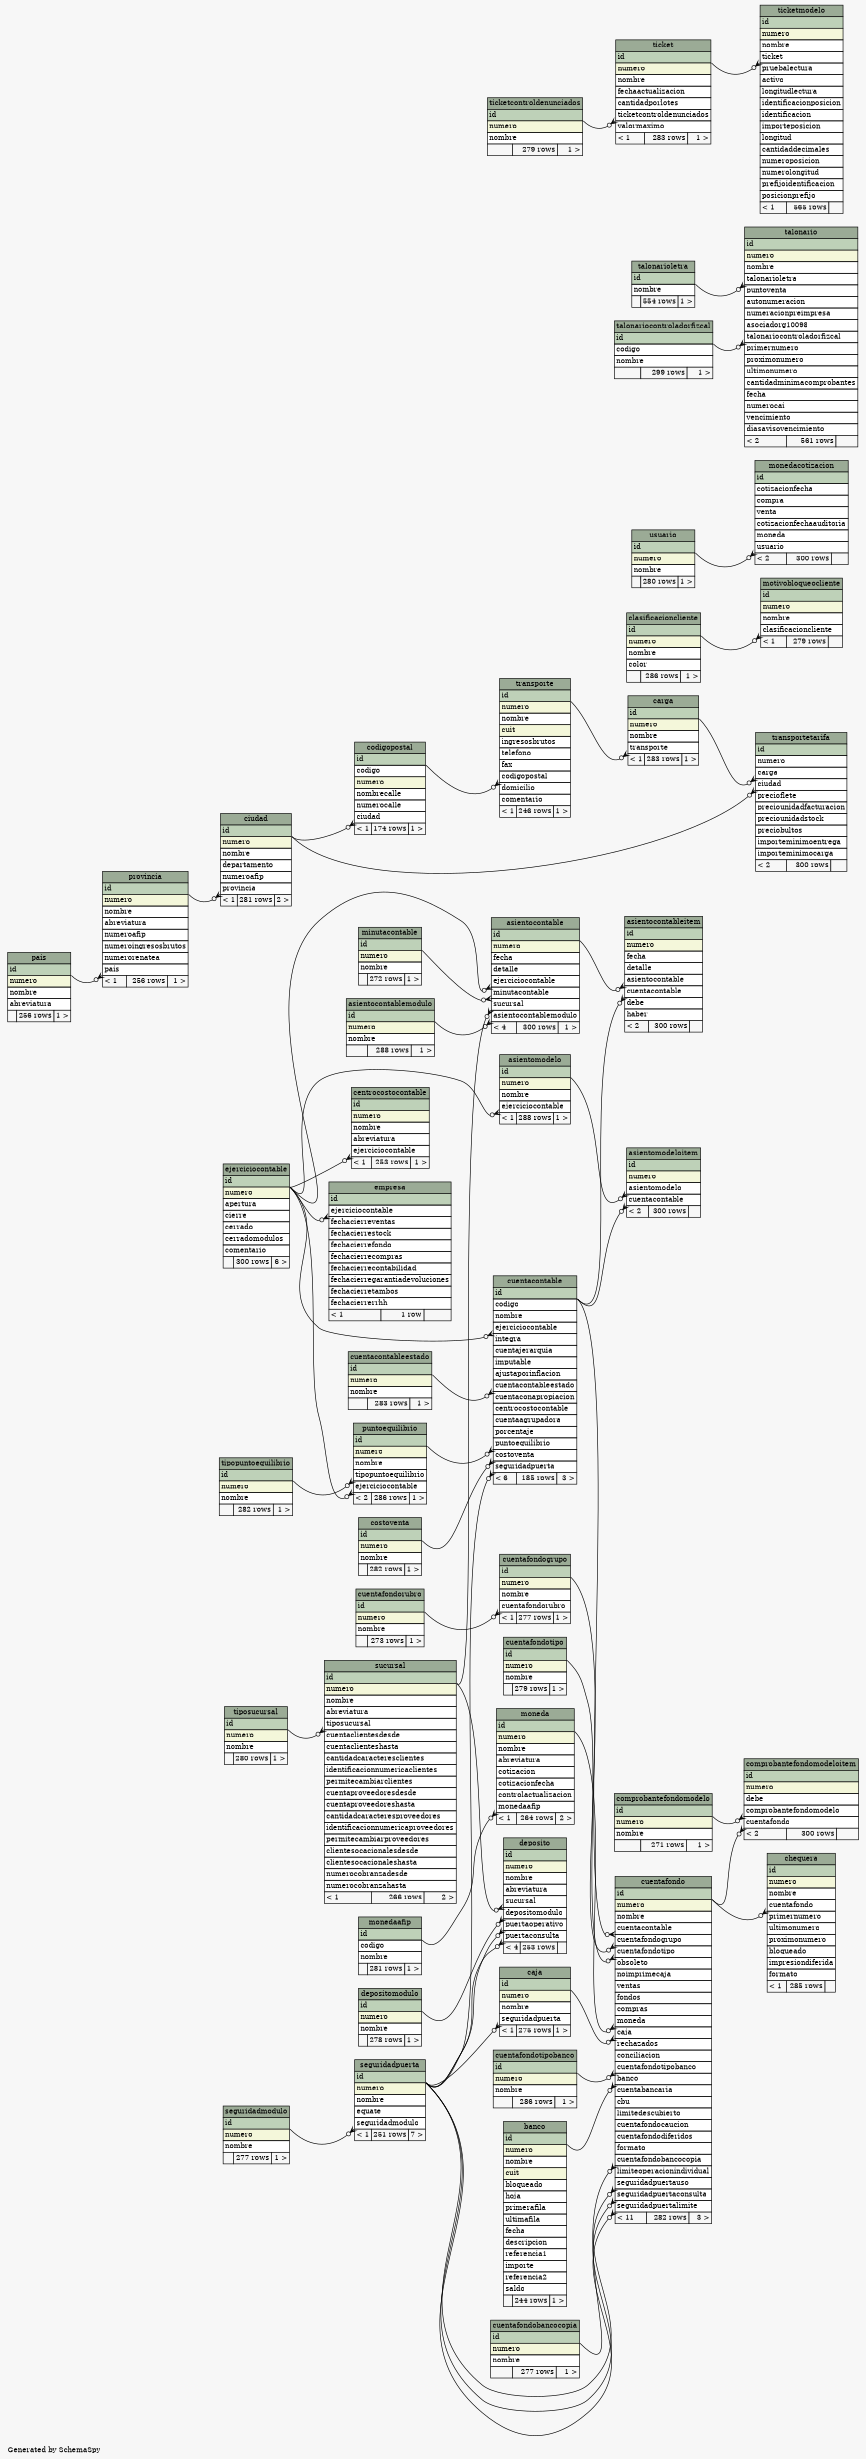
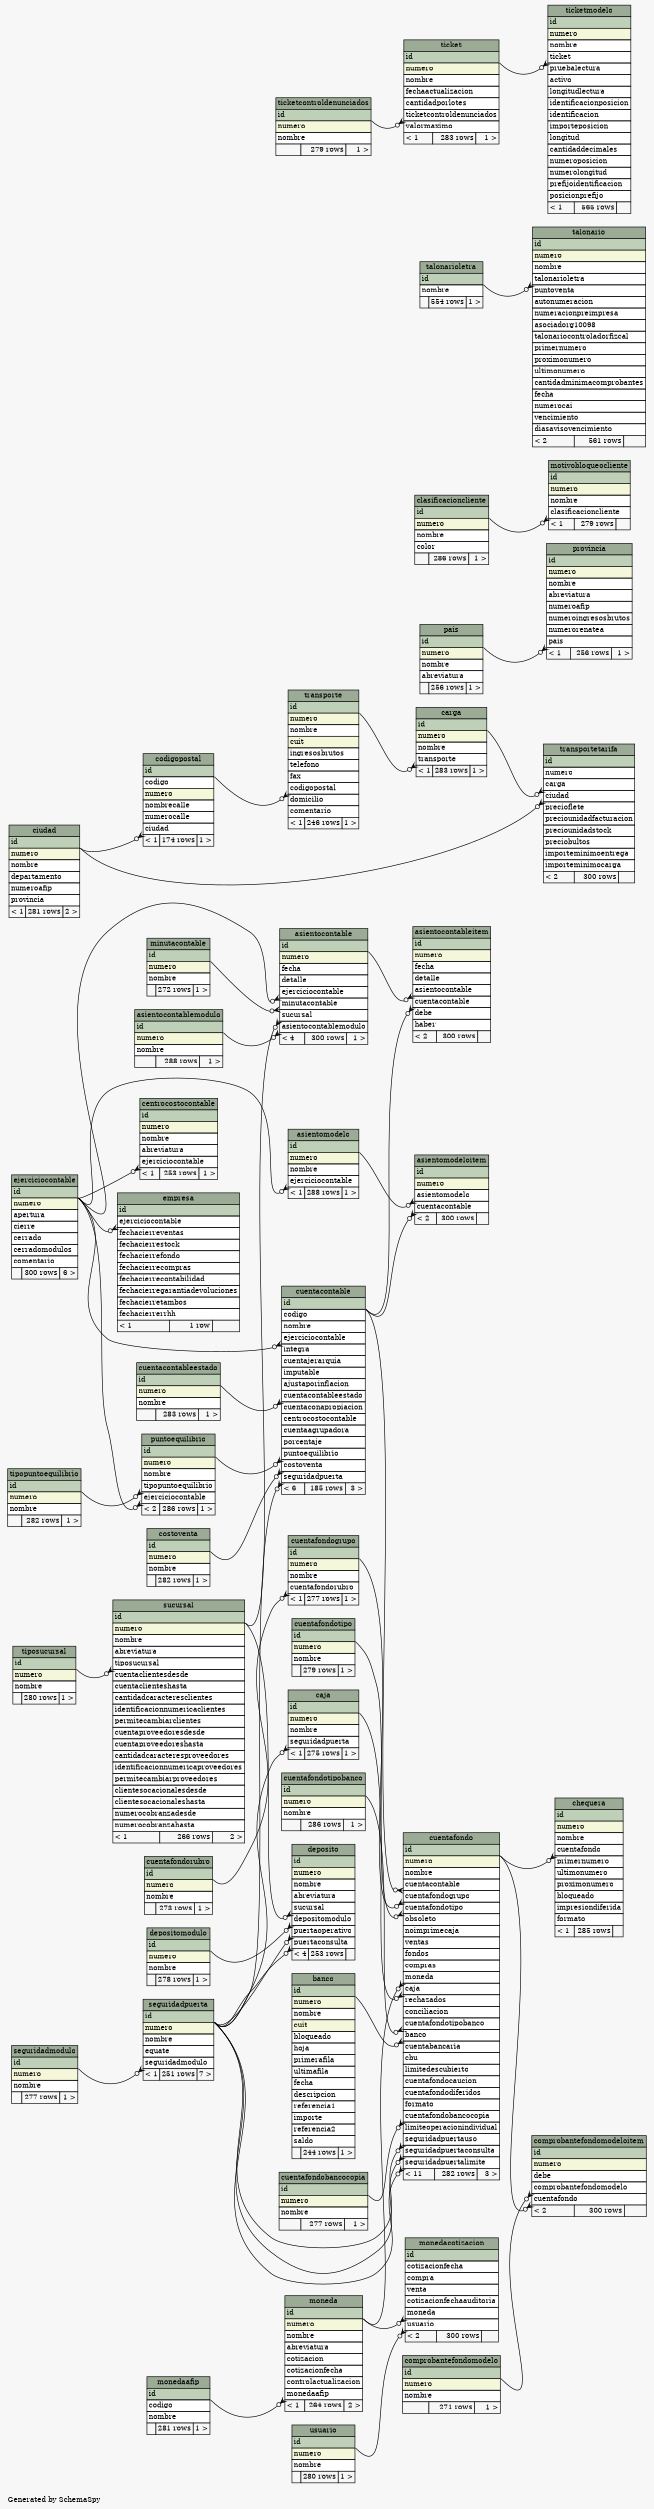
(663, 350) -> none
(200, 901) -> none
none -> (379, 2328)
